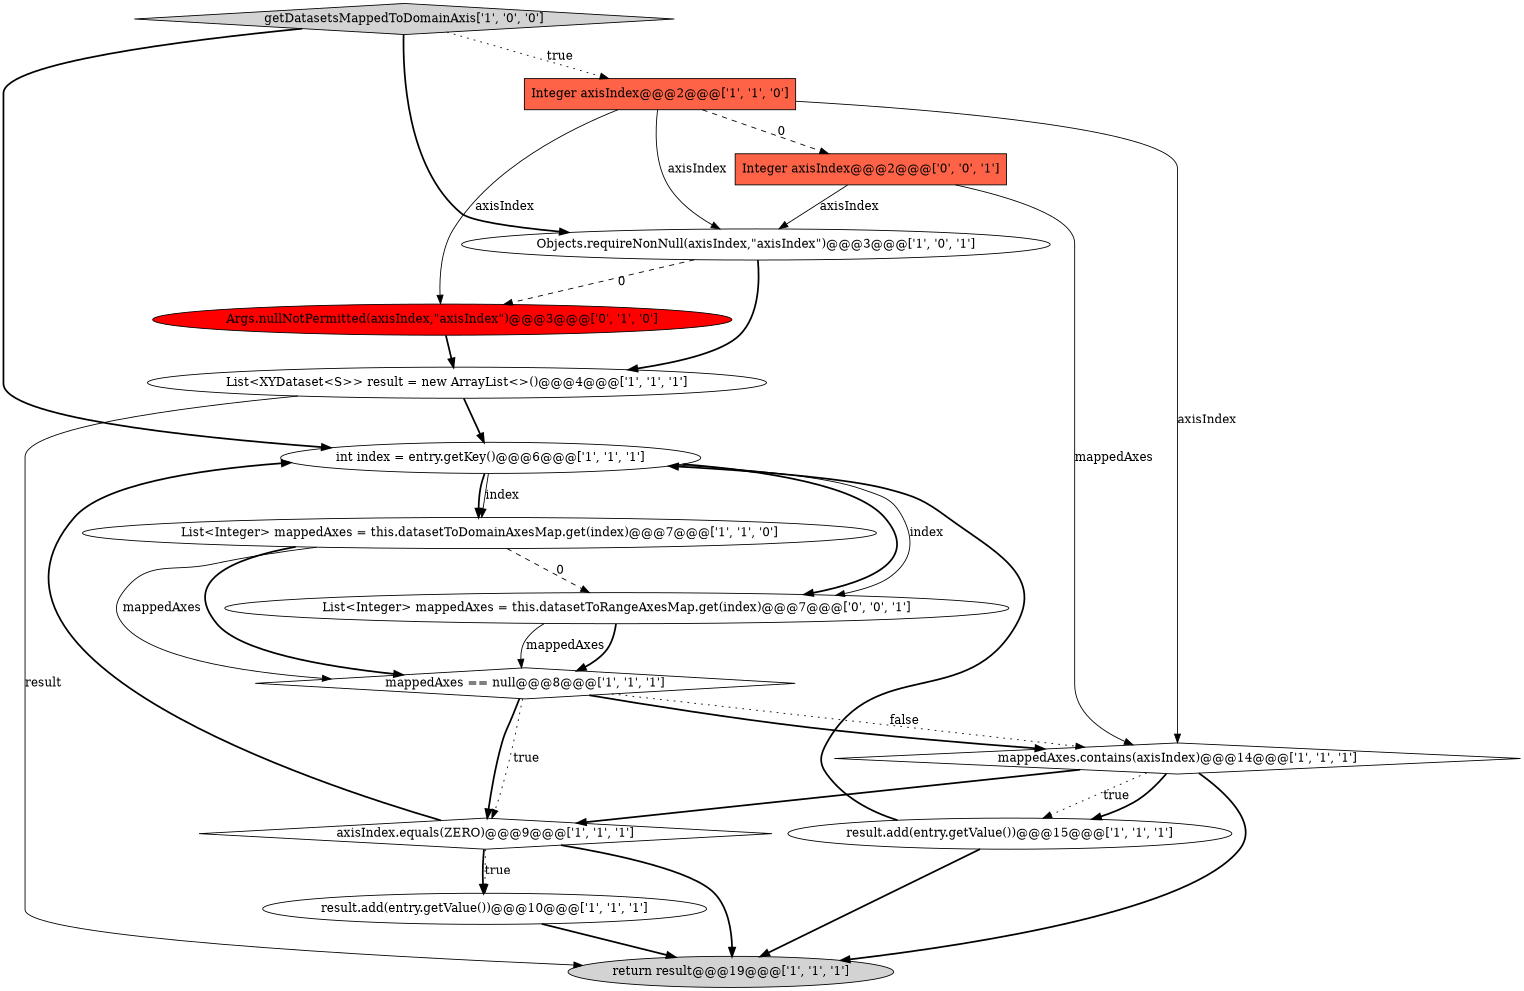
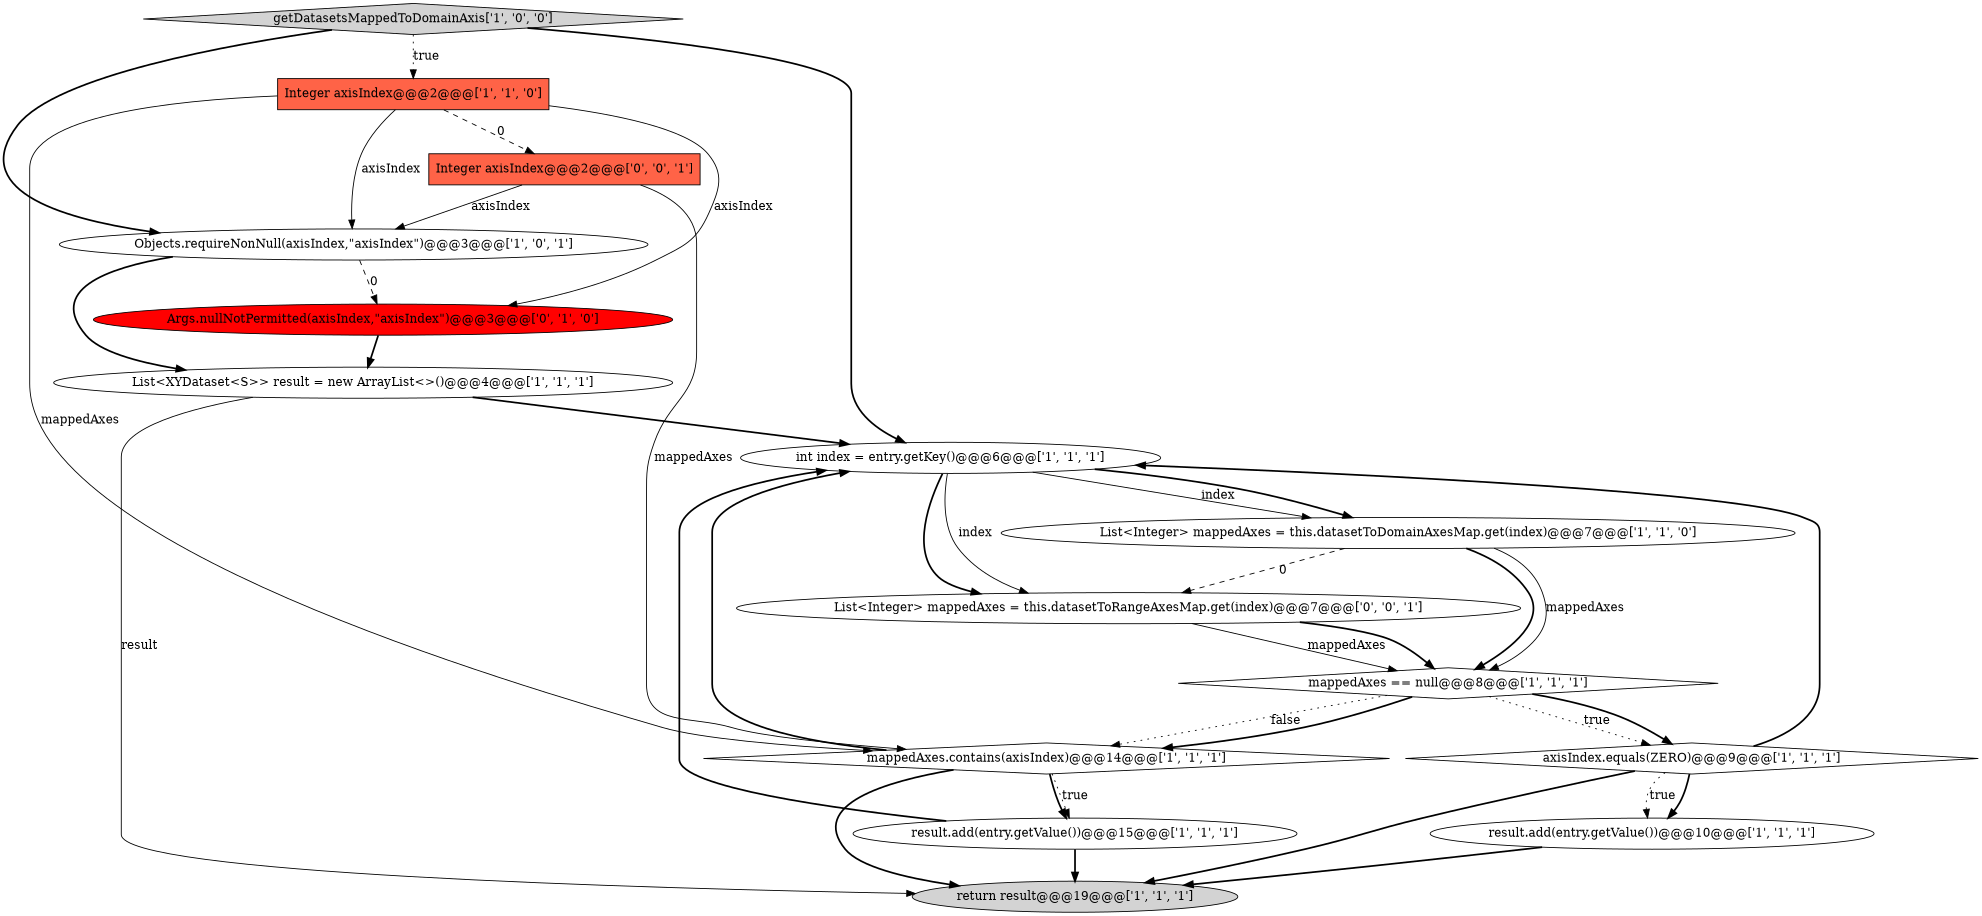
(1207, 420) -> (80, 420)
(833, 796) -> (712, 633)
